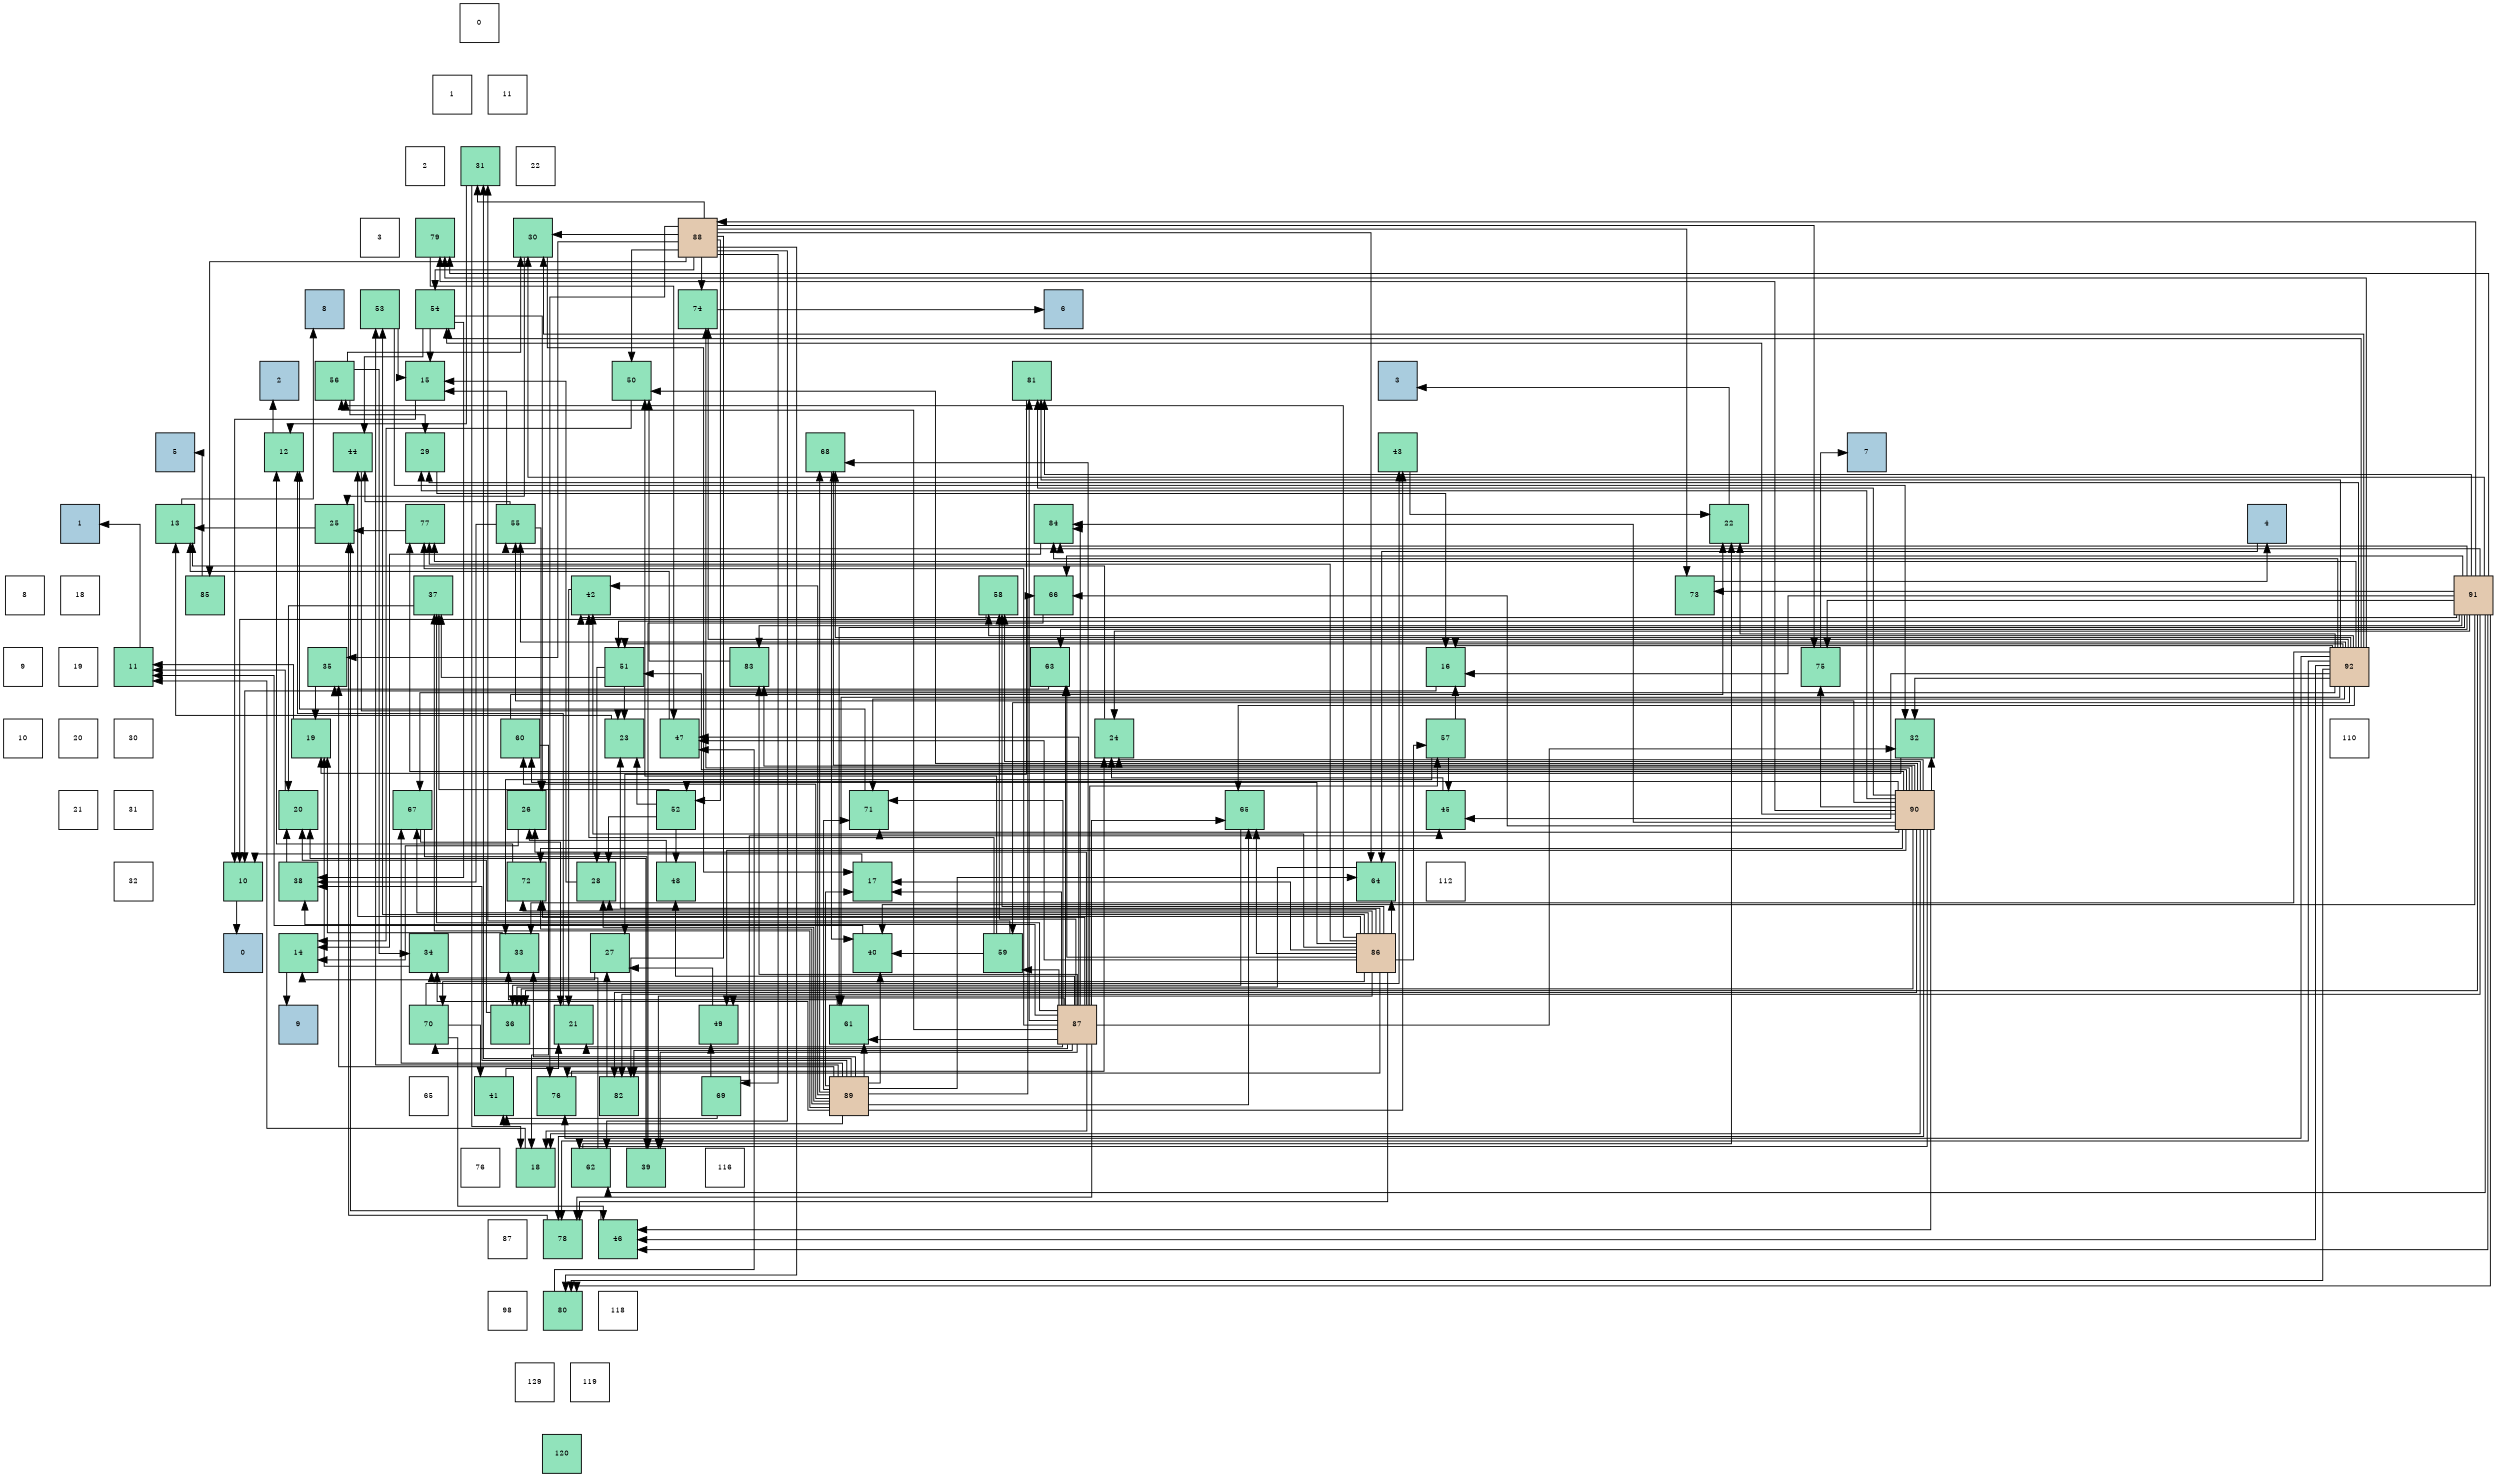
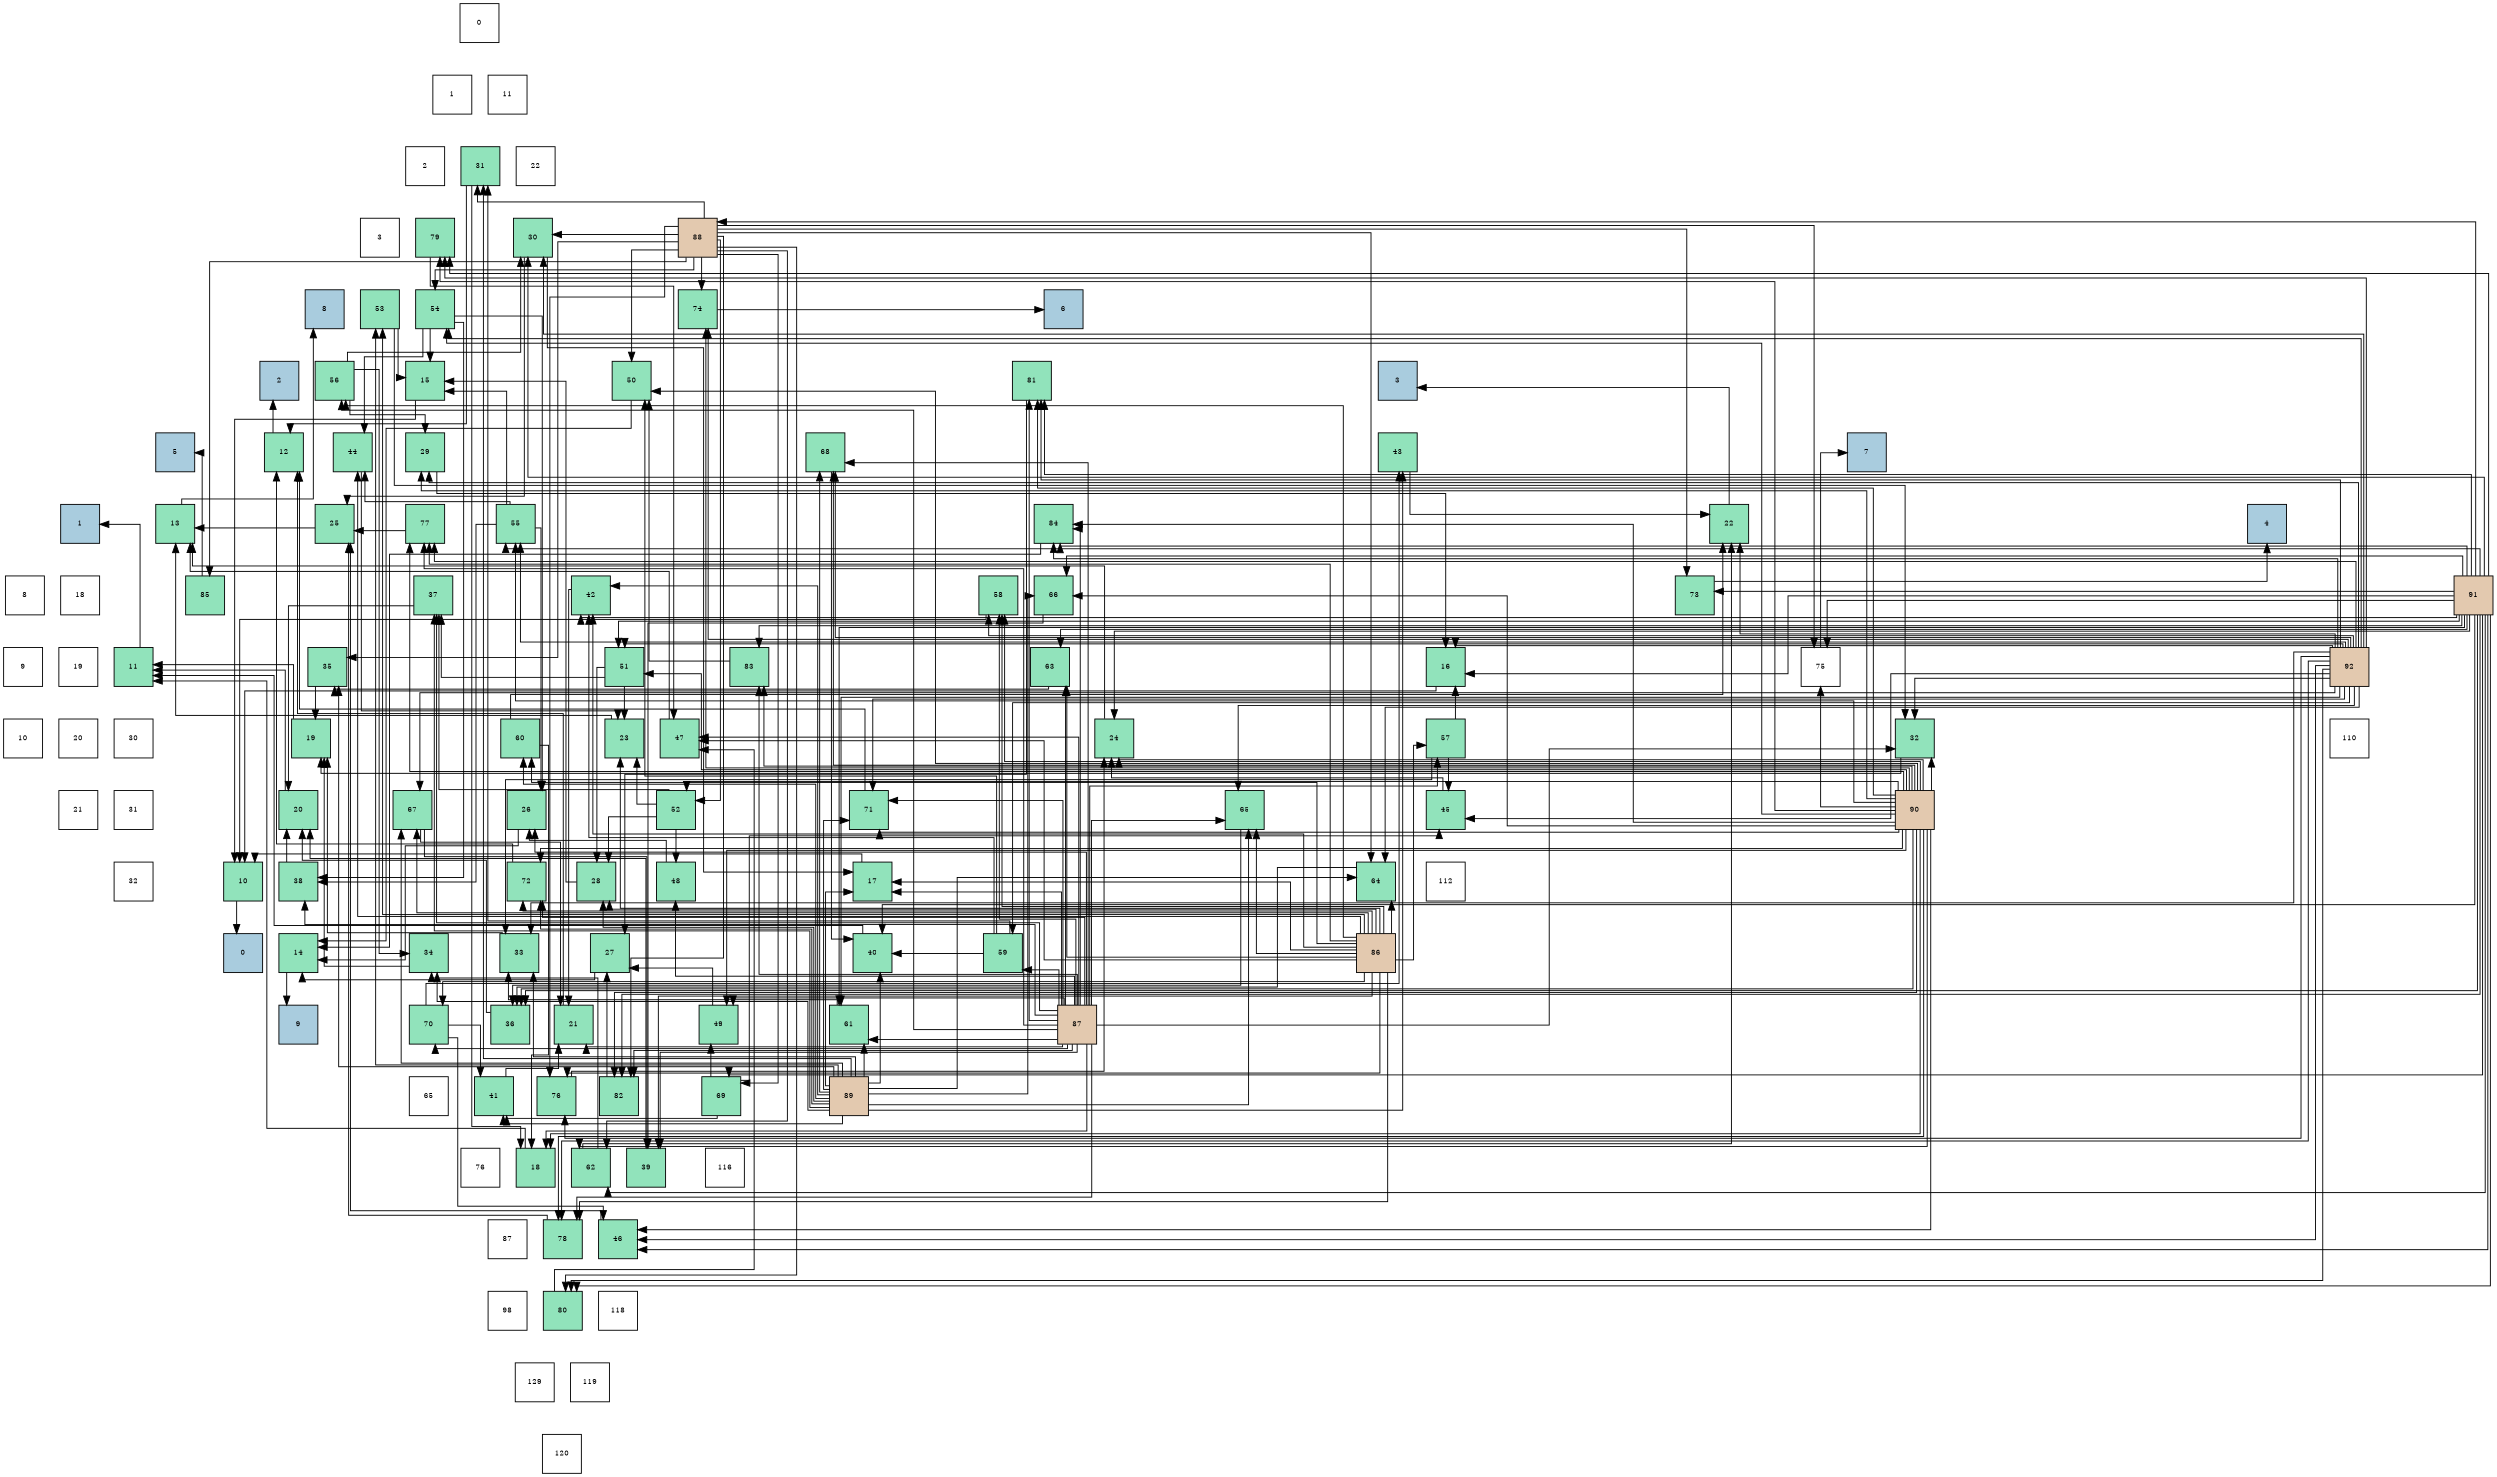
(1673, 551) -> (1810, 707)
(1821, 667) -> (1821, 667)
(508, 1060) -> none
none -> (1836, 1075)
(562, 1454) -> (562, 1454)
